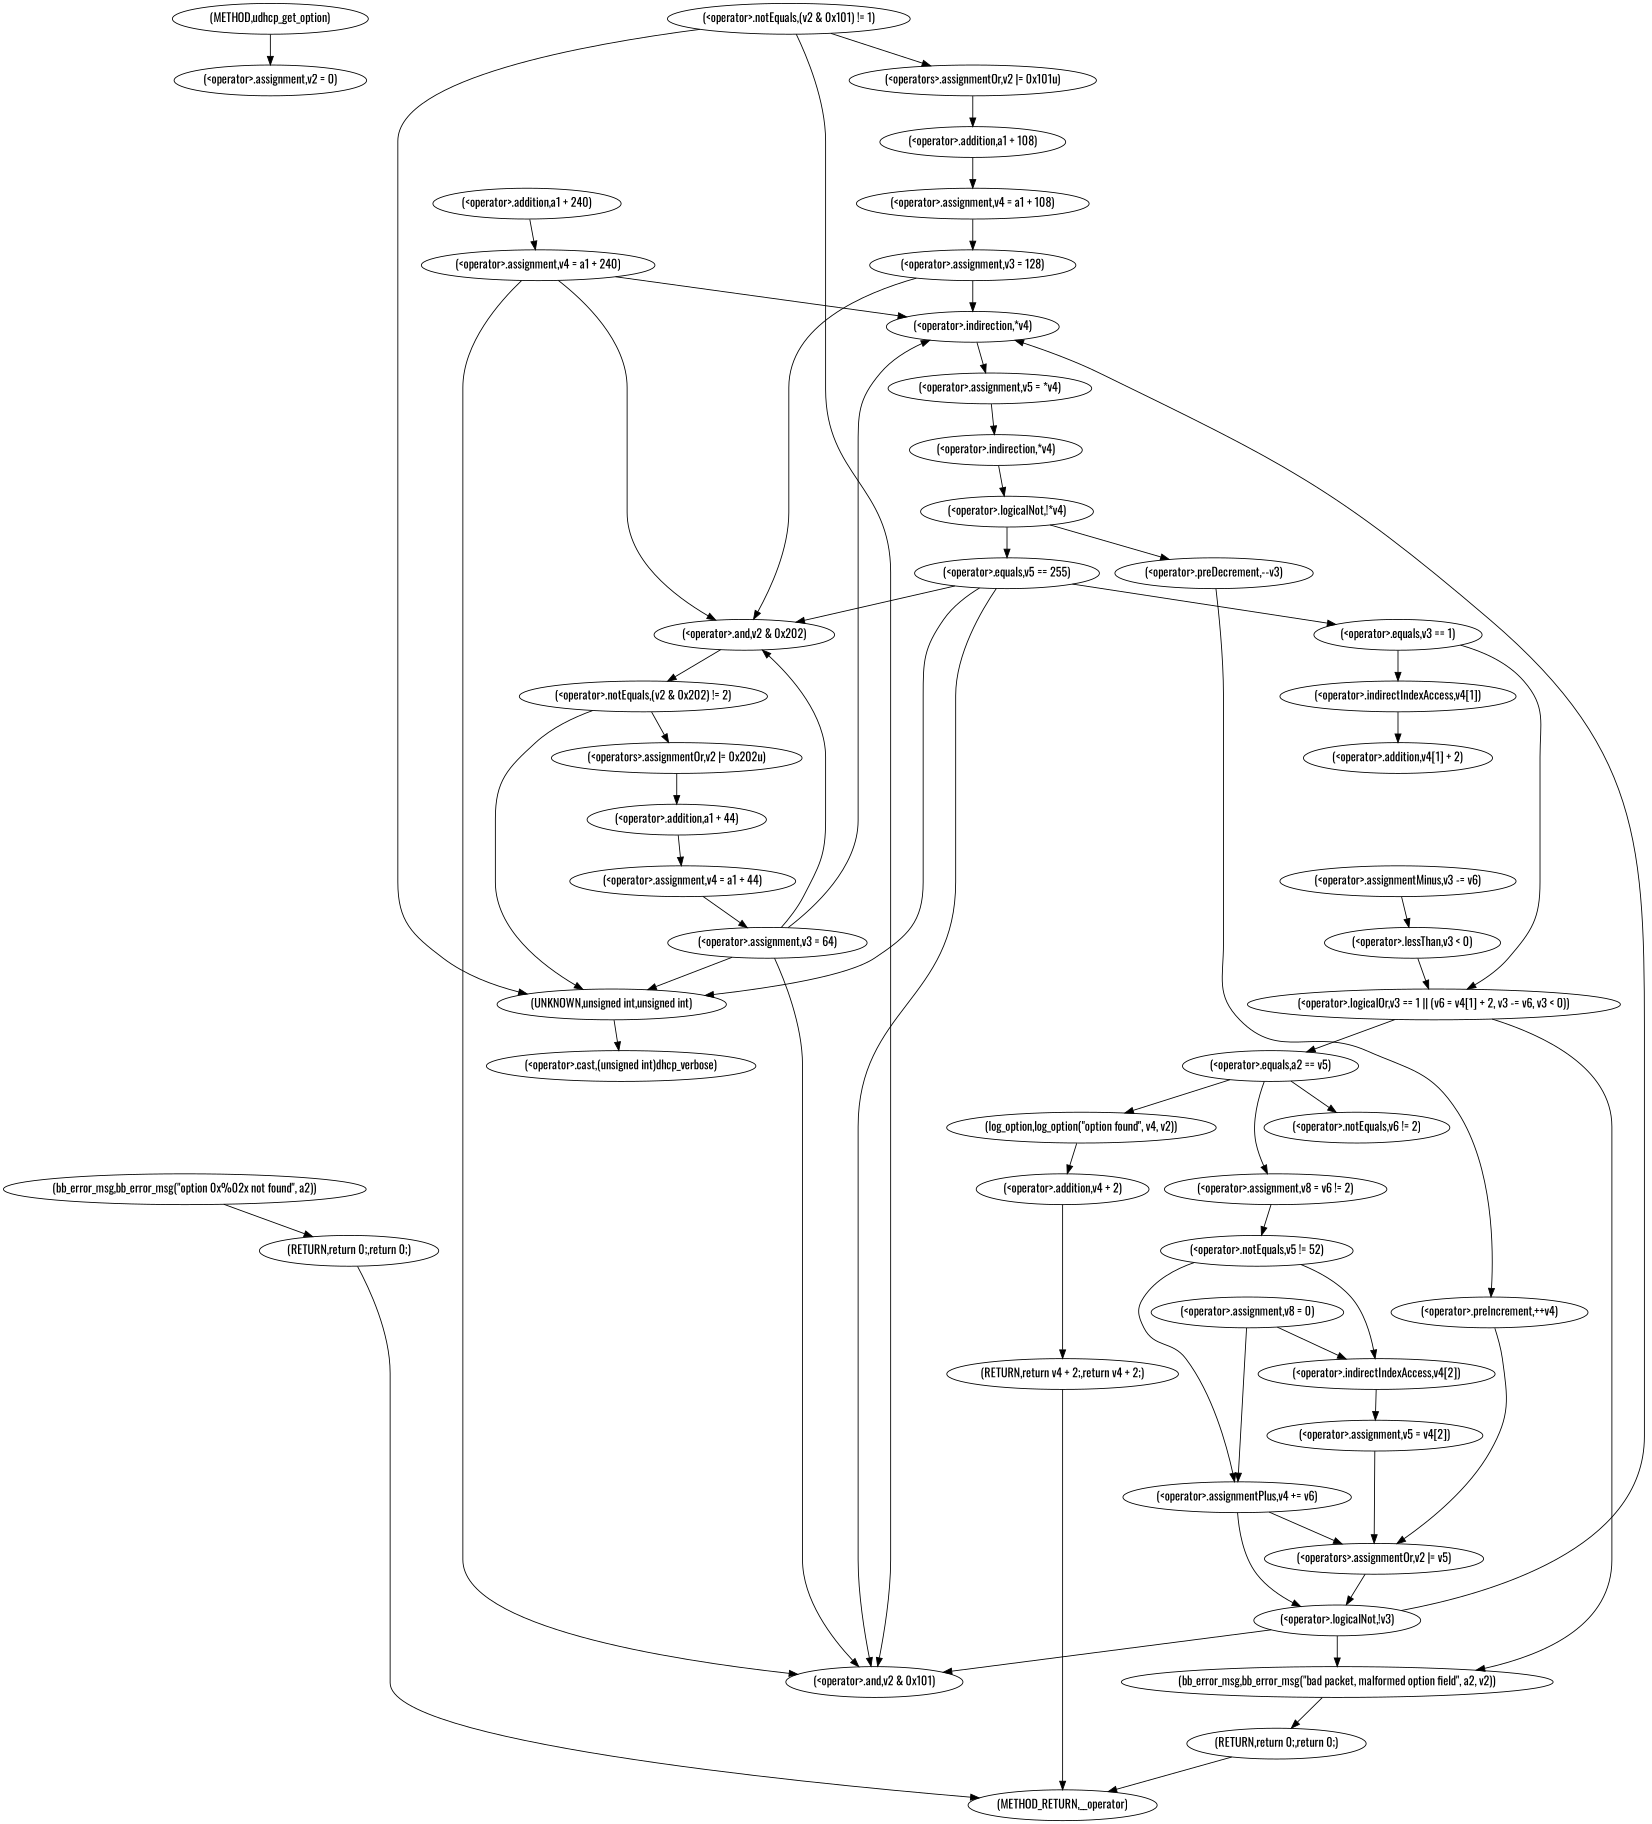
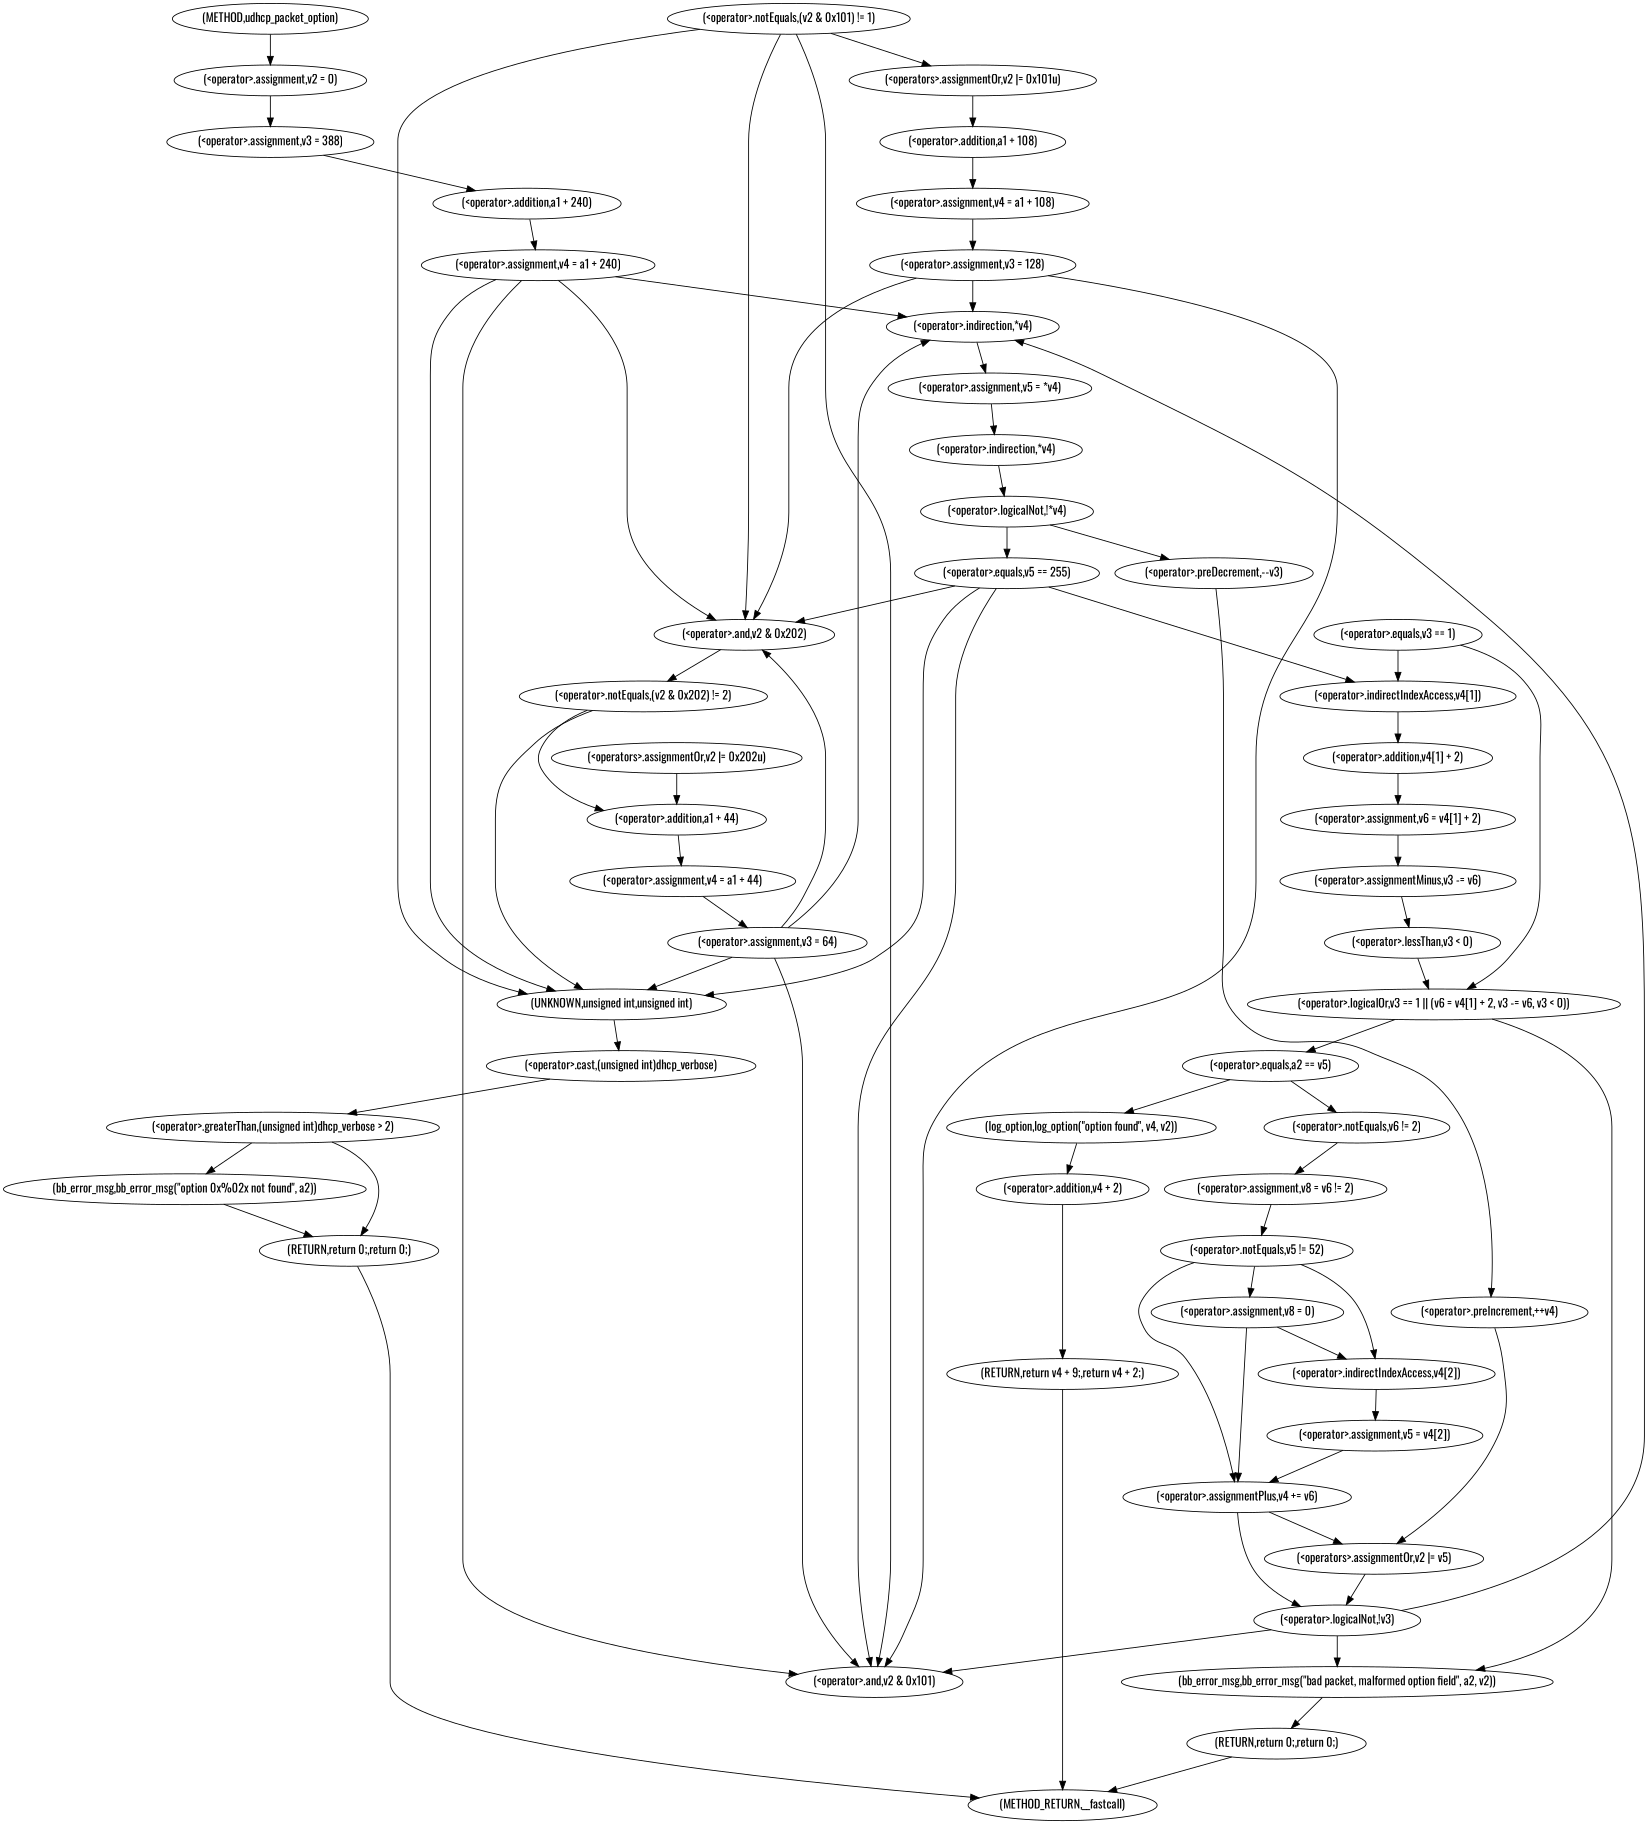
(270, 19) -> (270, 19)
none -> (270, 142)
none -> (749, 320)
(1200, 604) -> (1197, 633)
none -> (430, 651)
(658, 724) -> (539, 762)
none -> (1398, 820)
none -> (1236, 949)
(1255, 1124) -> (1320, 1156)
none -> (273, 1128)
none -> (1253, 1277)
(1063, 1374) -> (1063, 1374)
(1374, 1493) -> (1310, 1465)
(1063, 1805) -> (1063, 1805)
